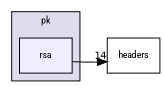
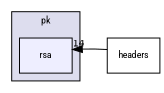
(86, 62) -> (95, 49)
